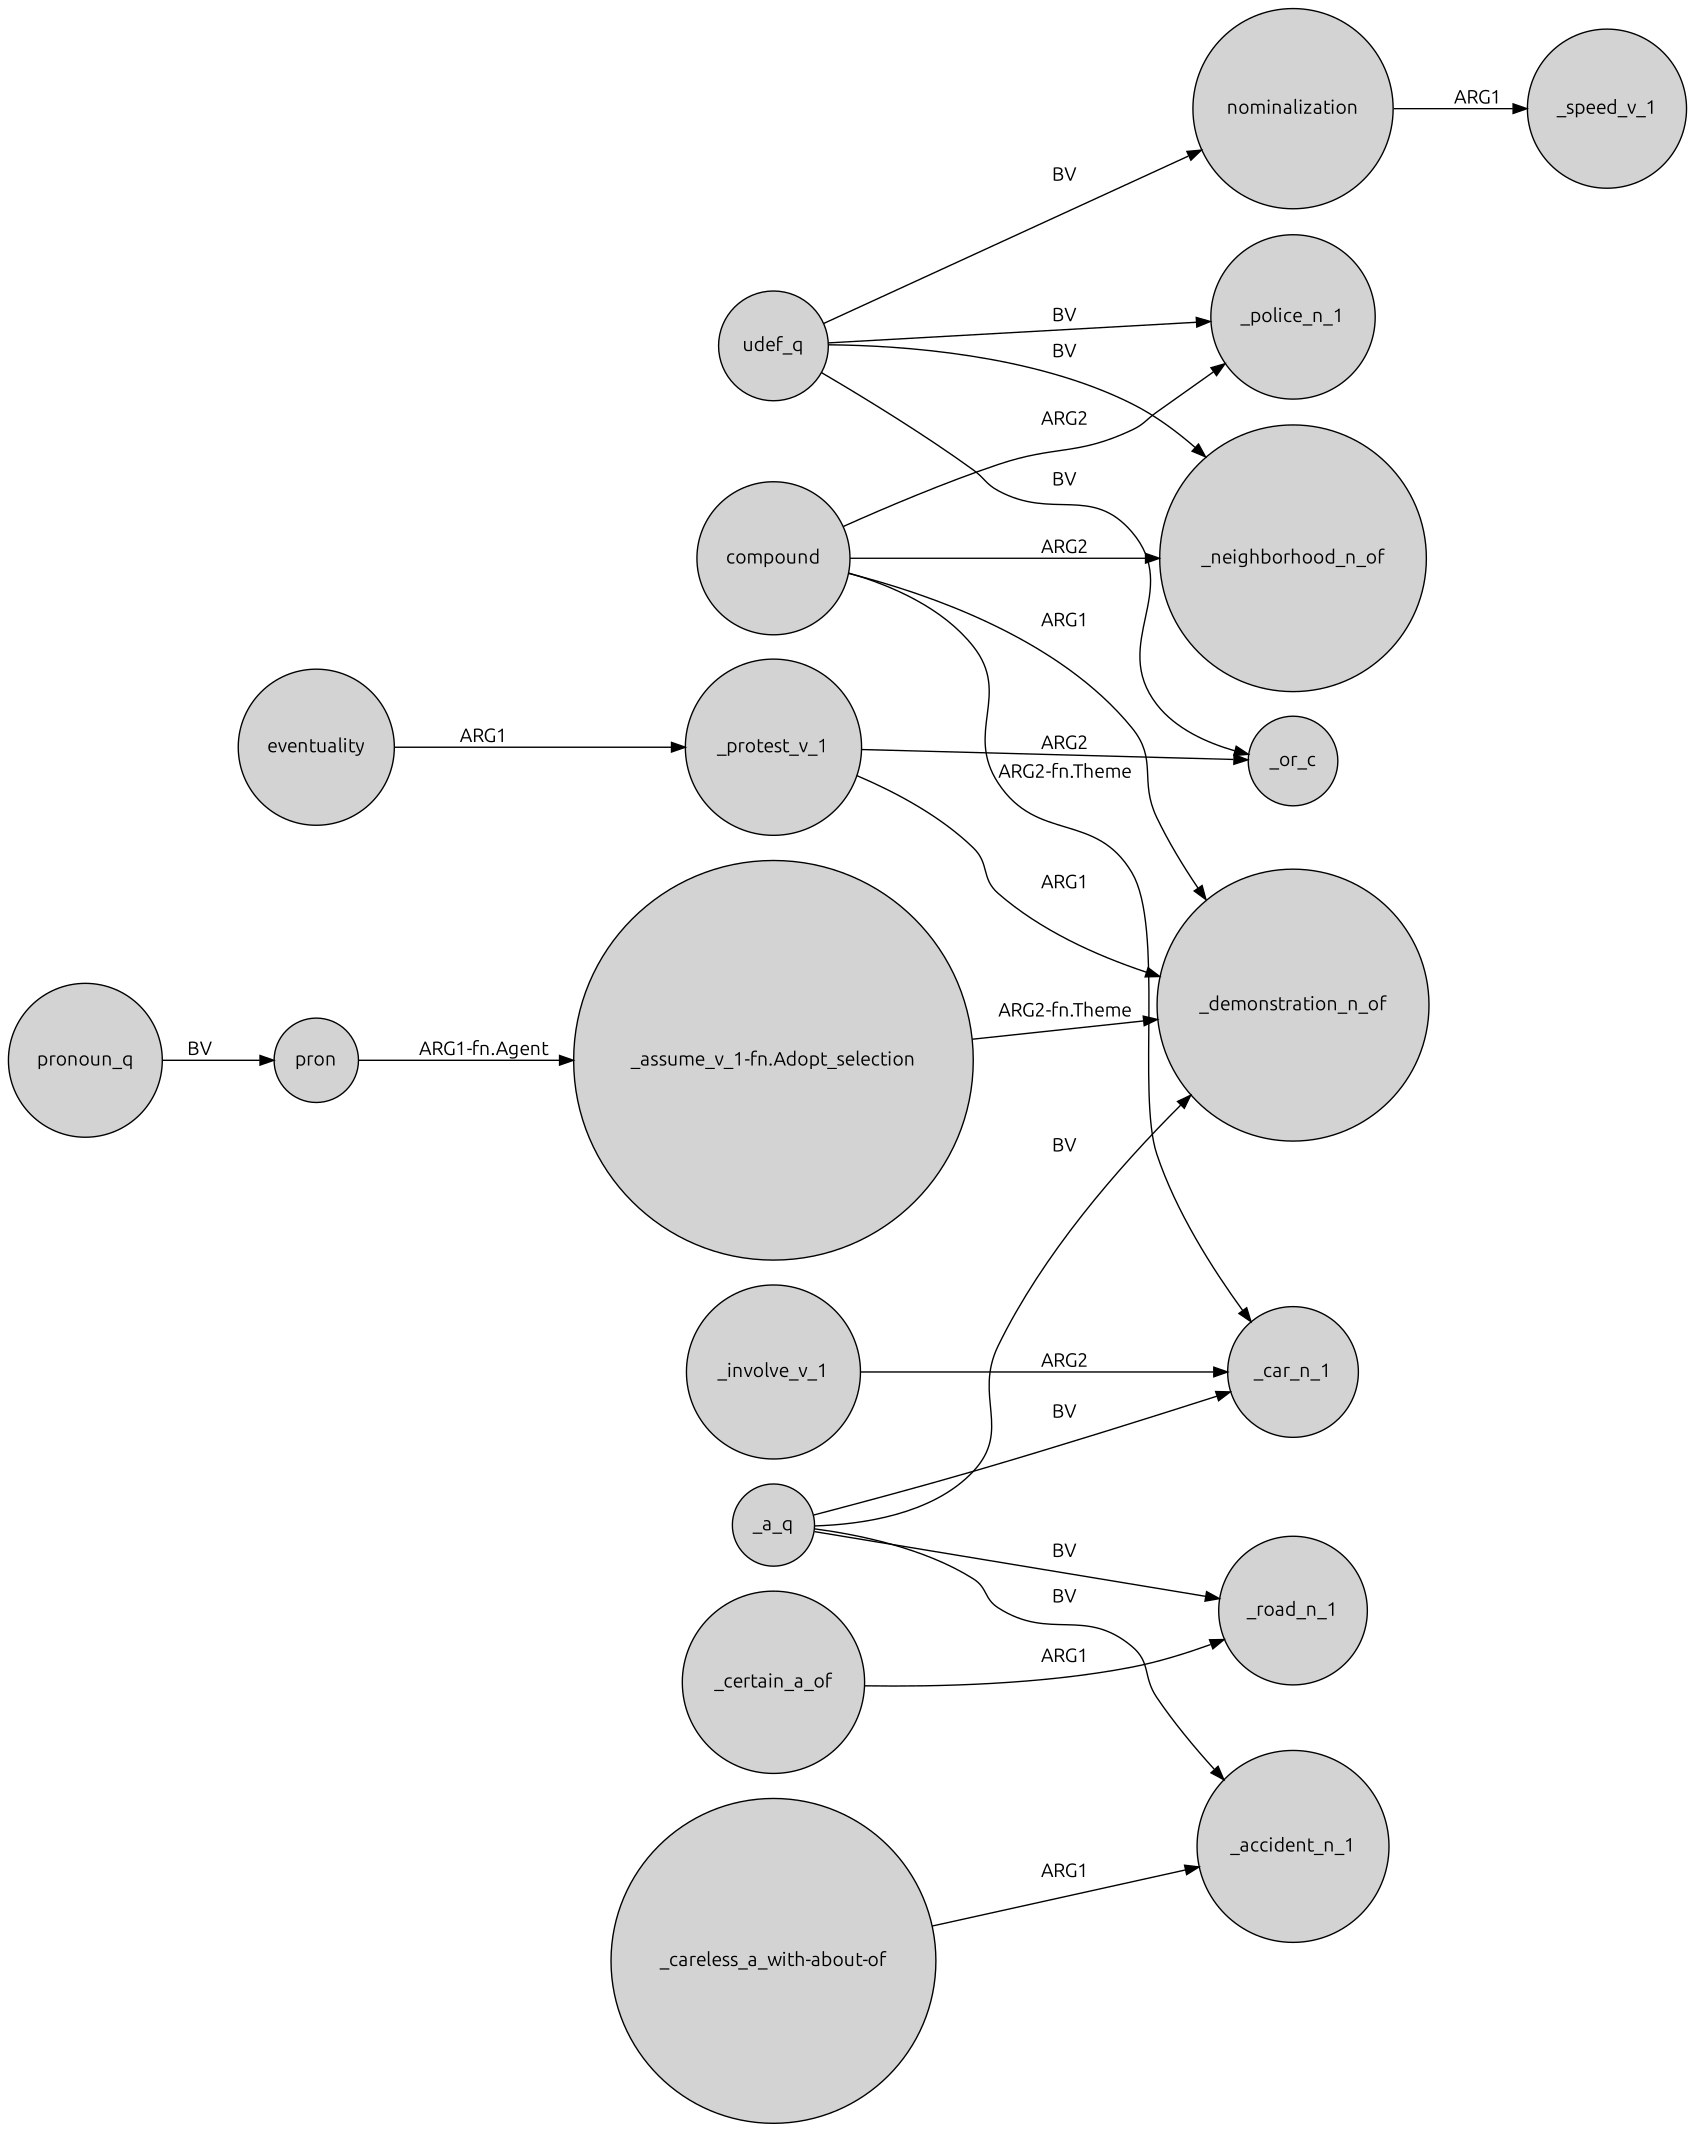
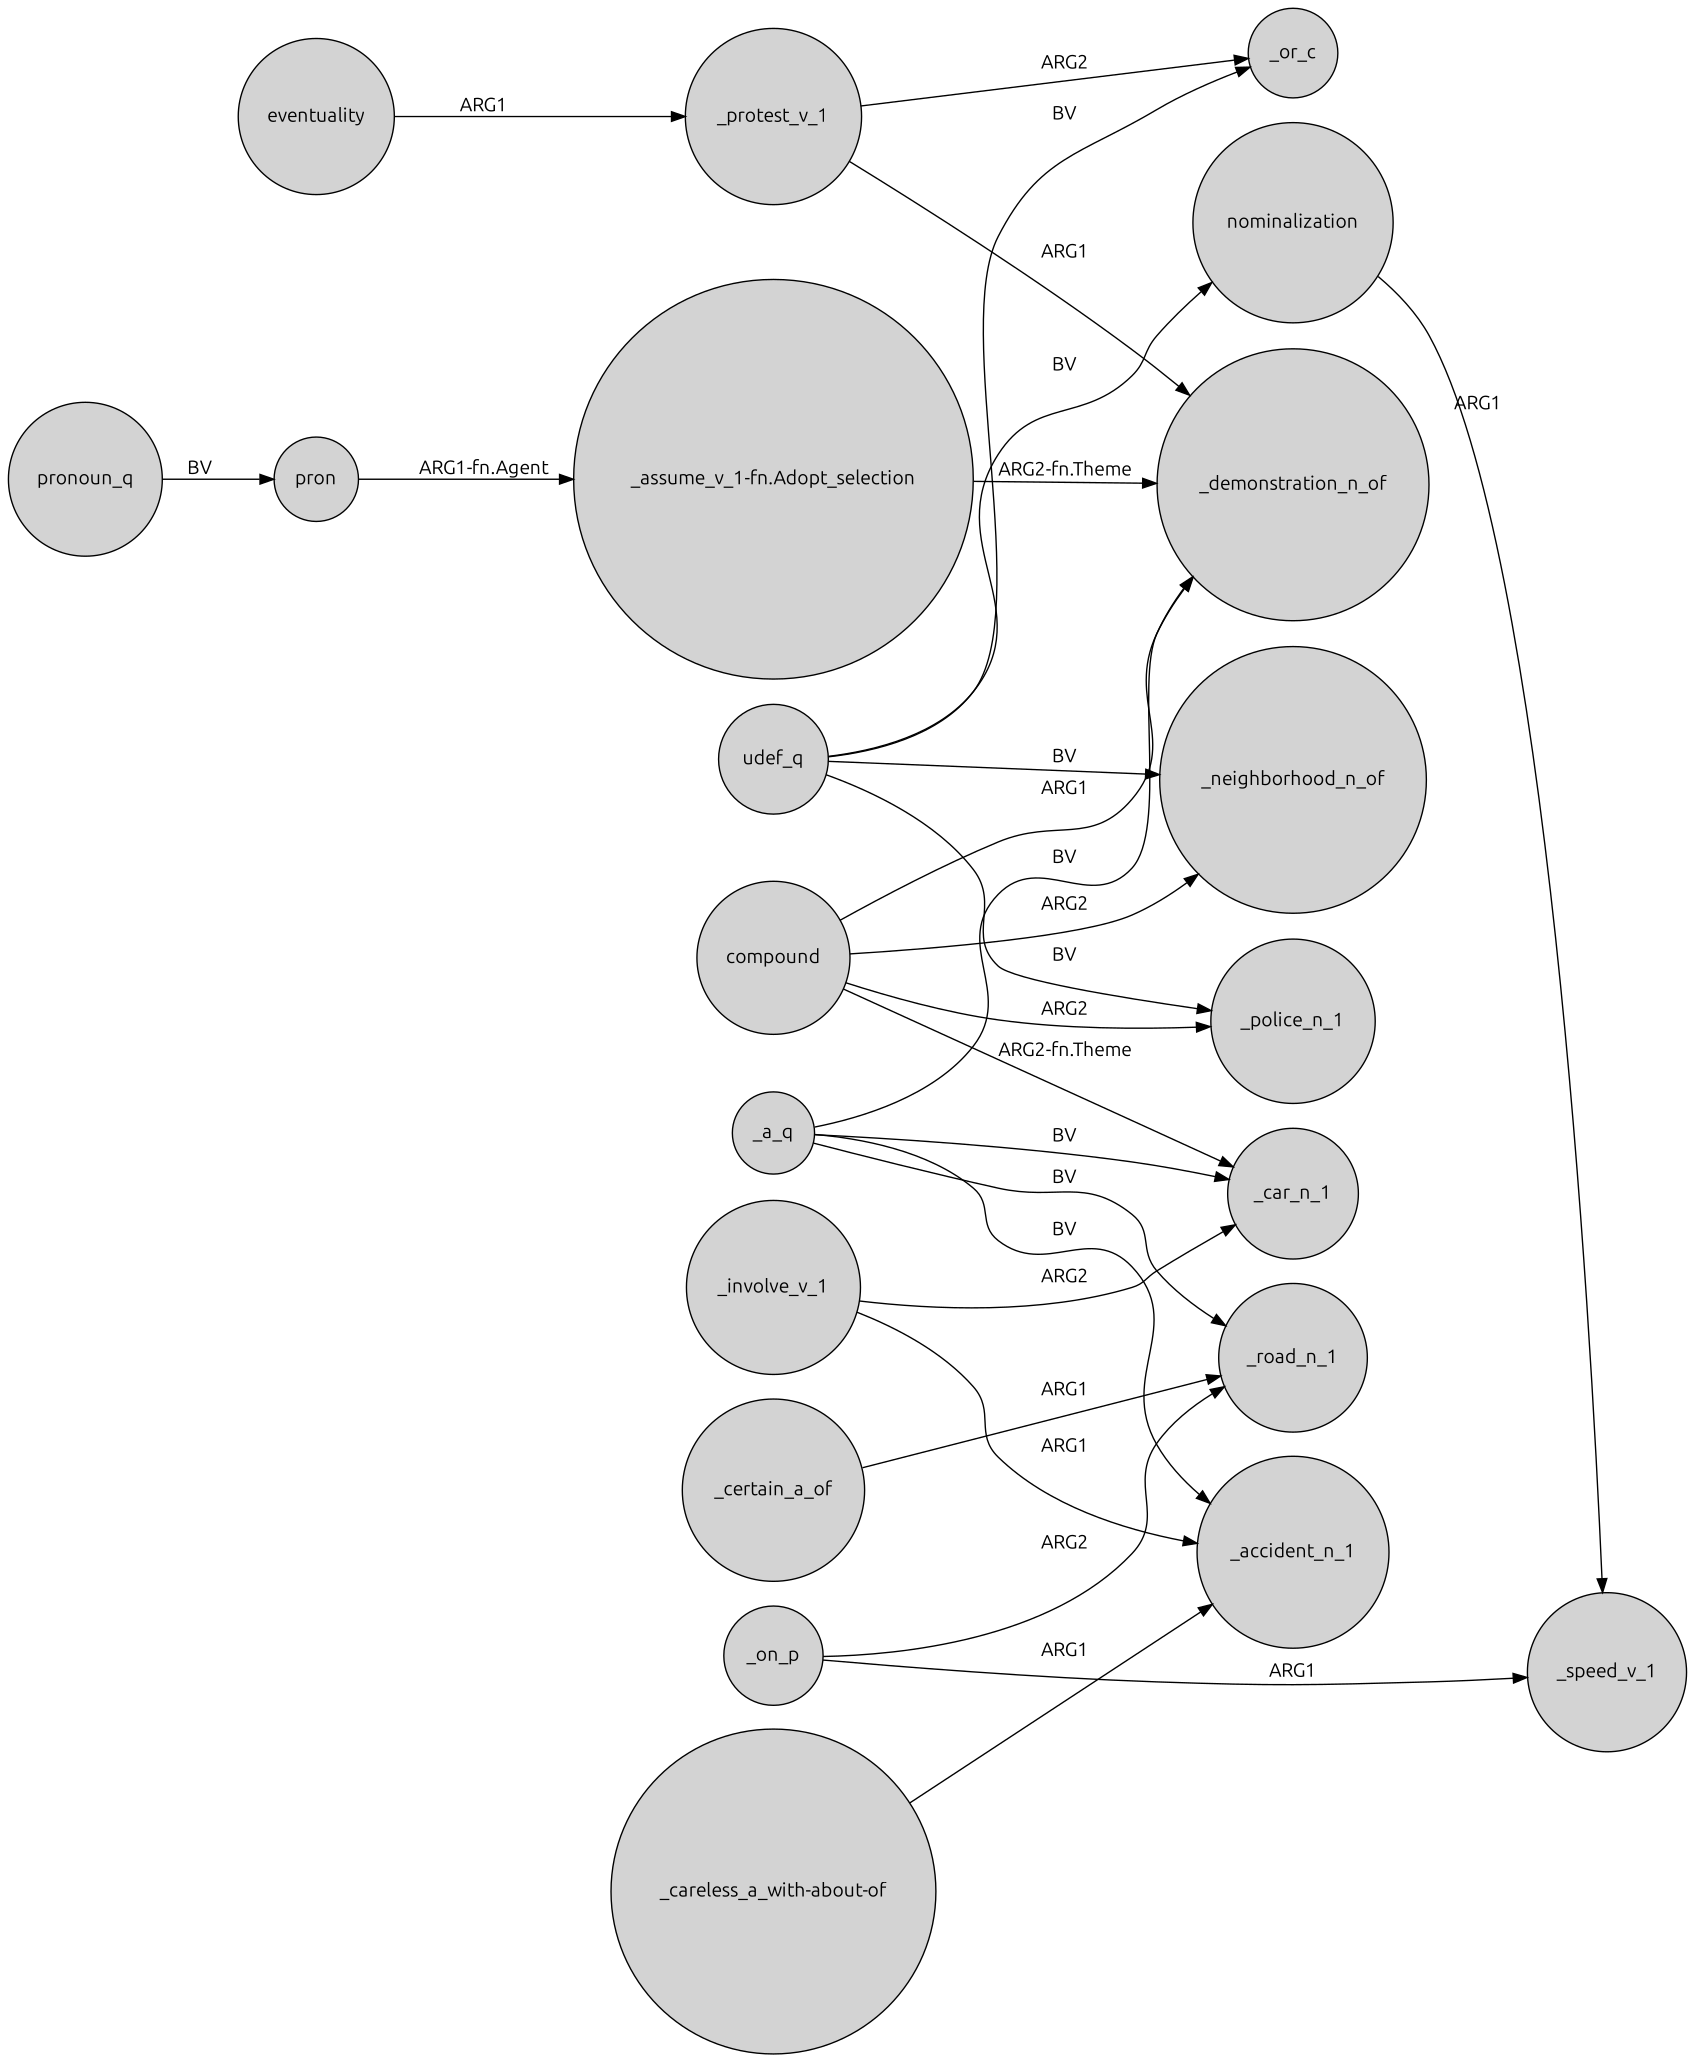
none -> (995, 1453)
none -> (773, 1656)
